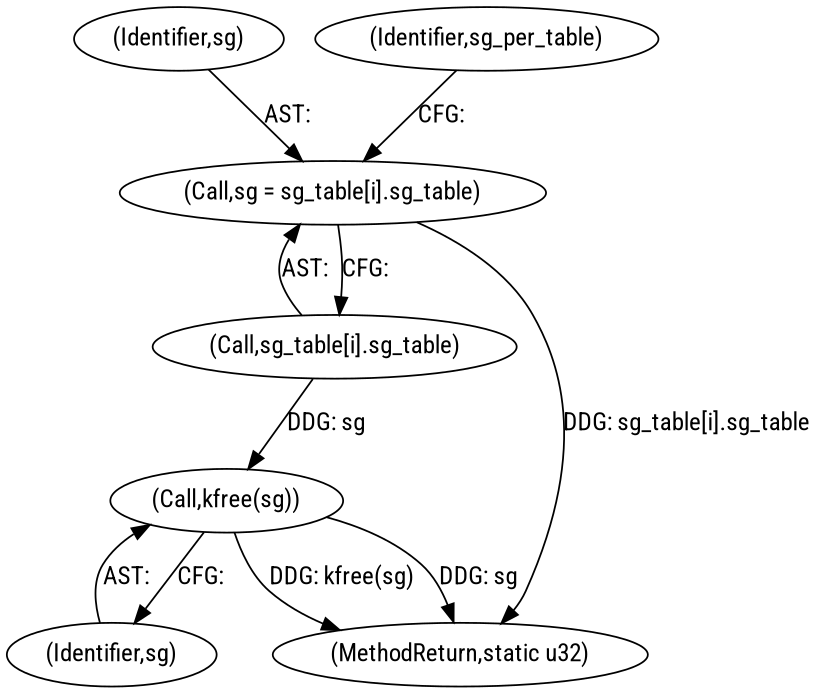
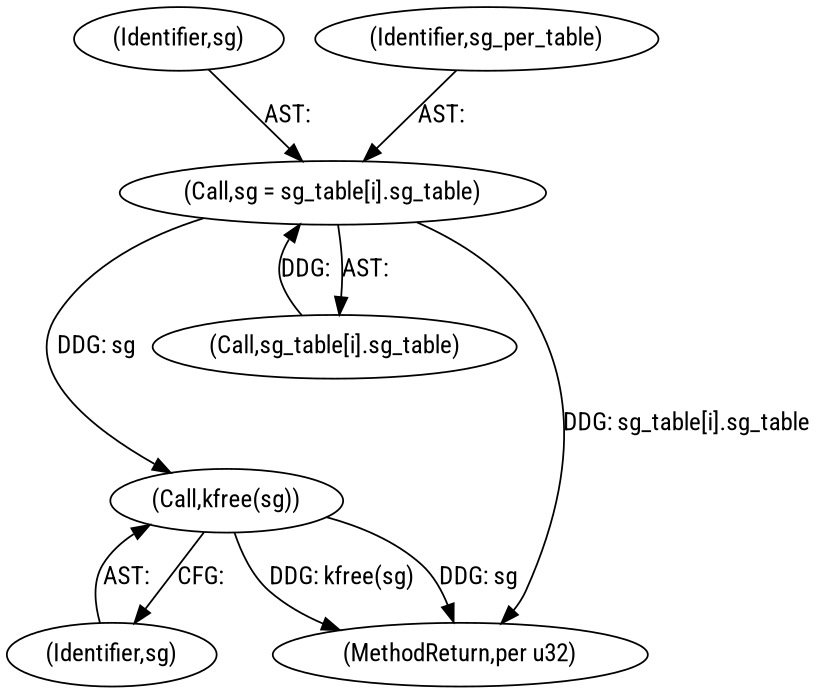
(444, 116) -> (444, 116)
(308, 270) -> (308, 270)
(368, 270) -> (368, 270)
(286, 417) -> (53, 324)
(460, 655) -> (460, 655)
